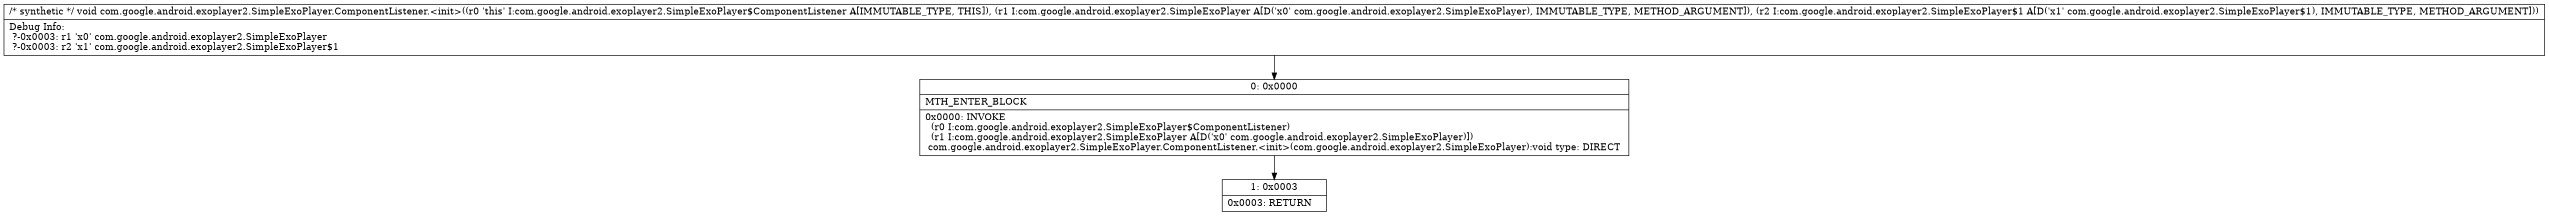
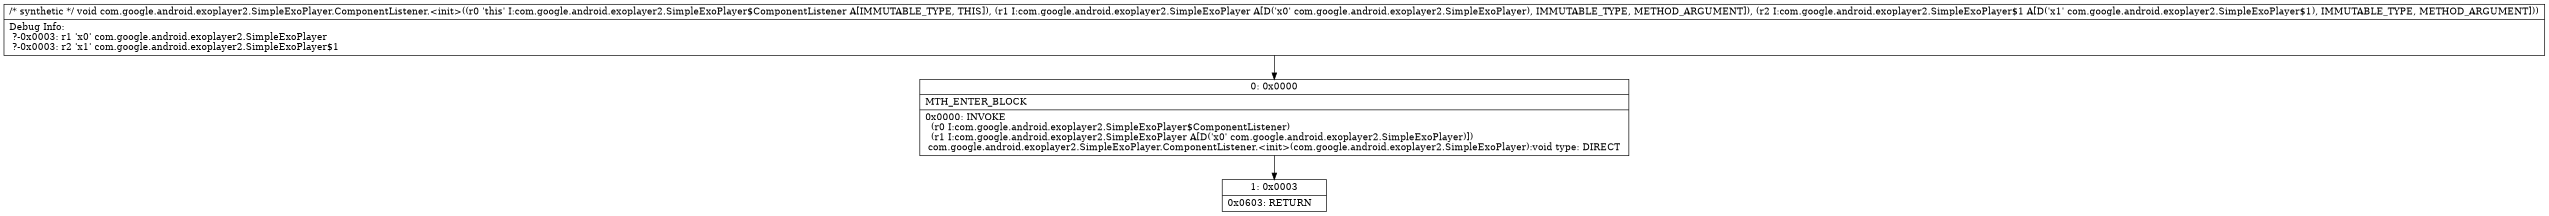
(1274, 203) -> (1274, 203)
